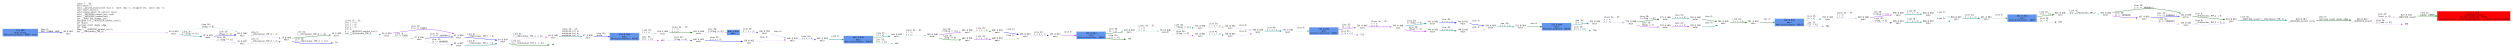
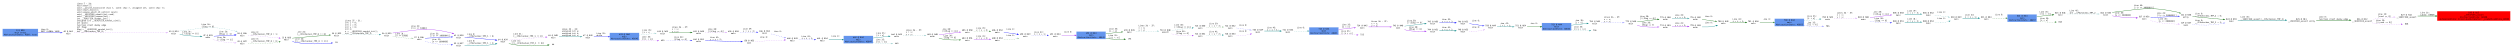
(733, 32) -> (733, 32)
